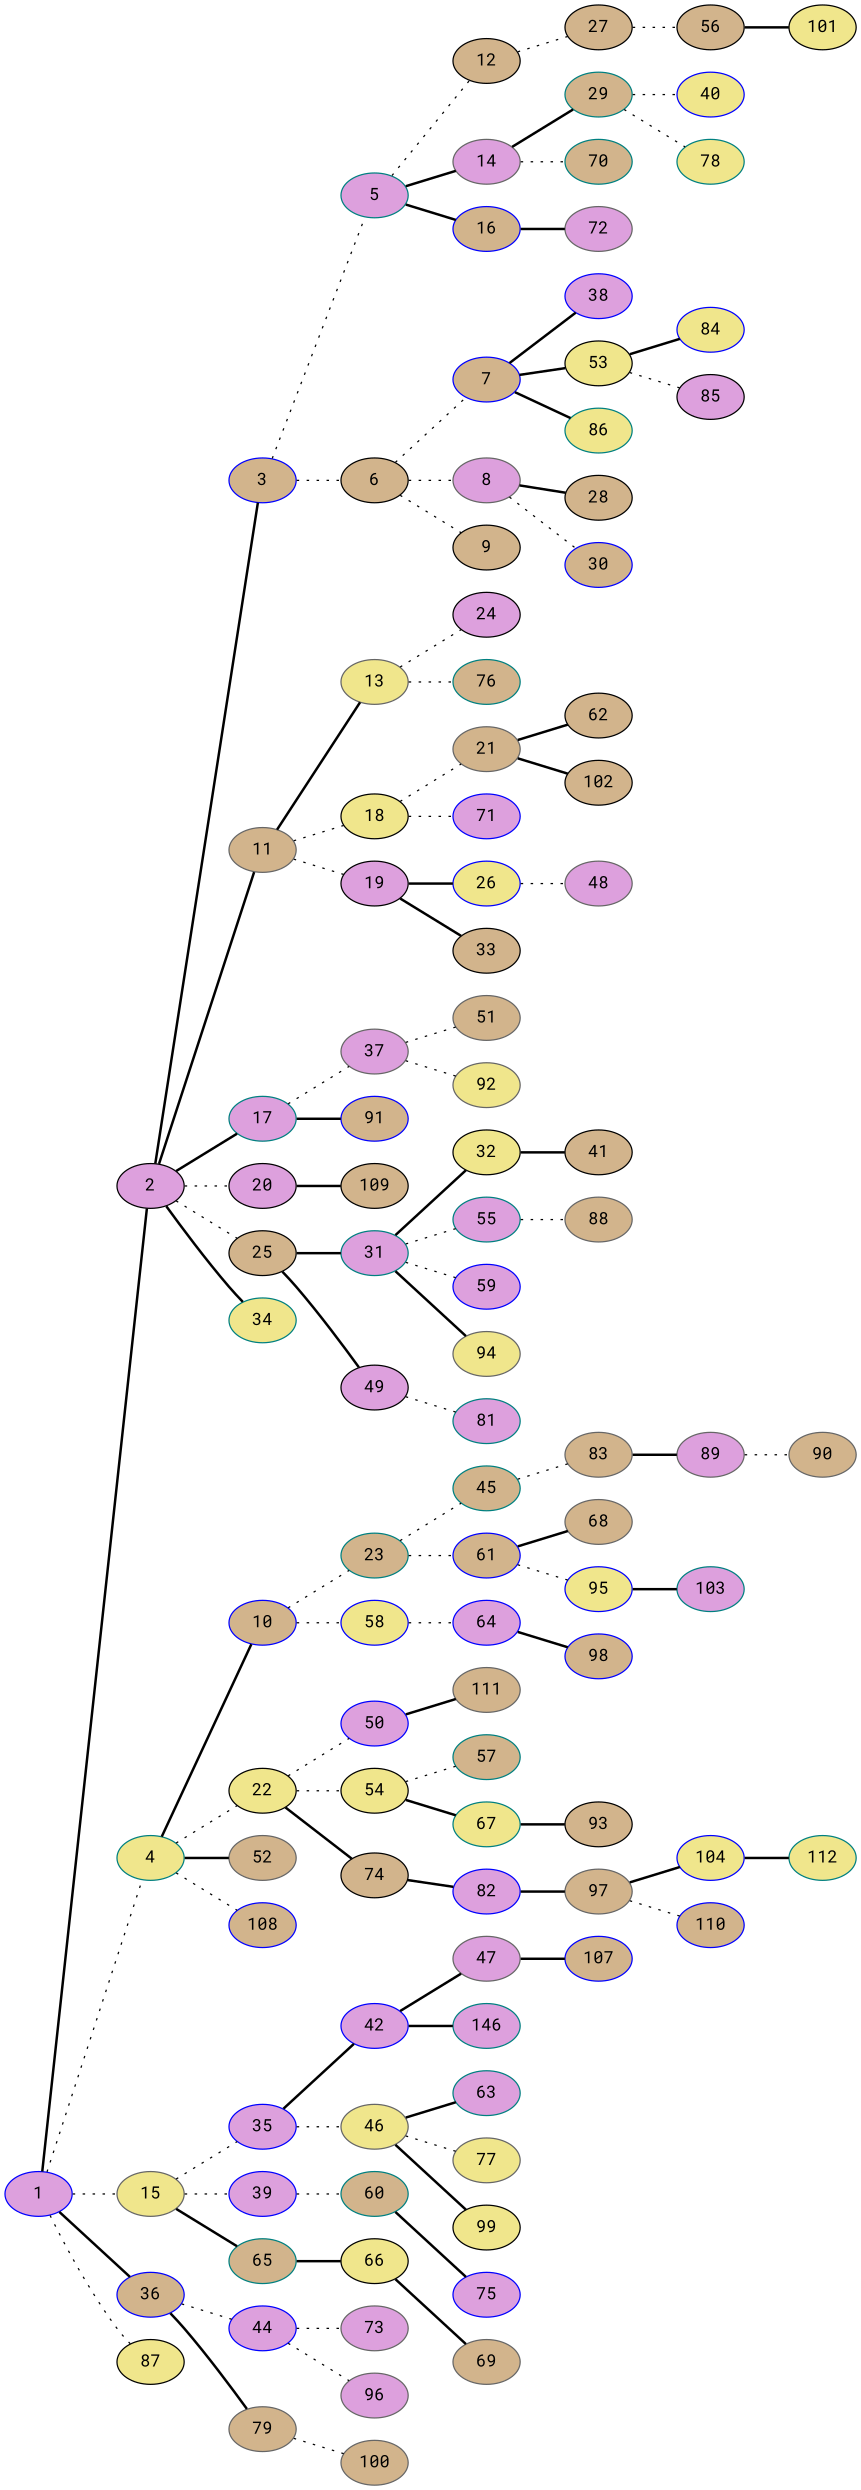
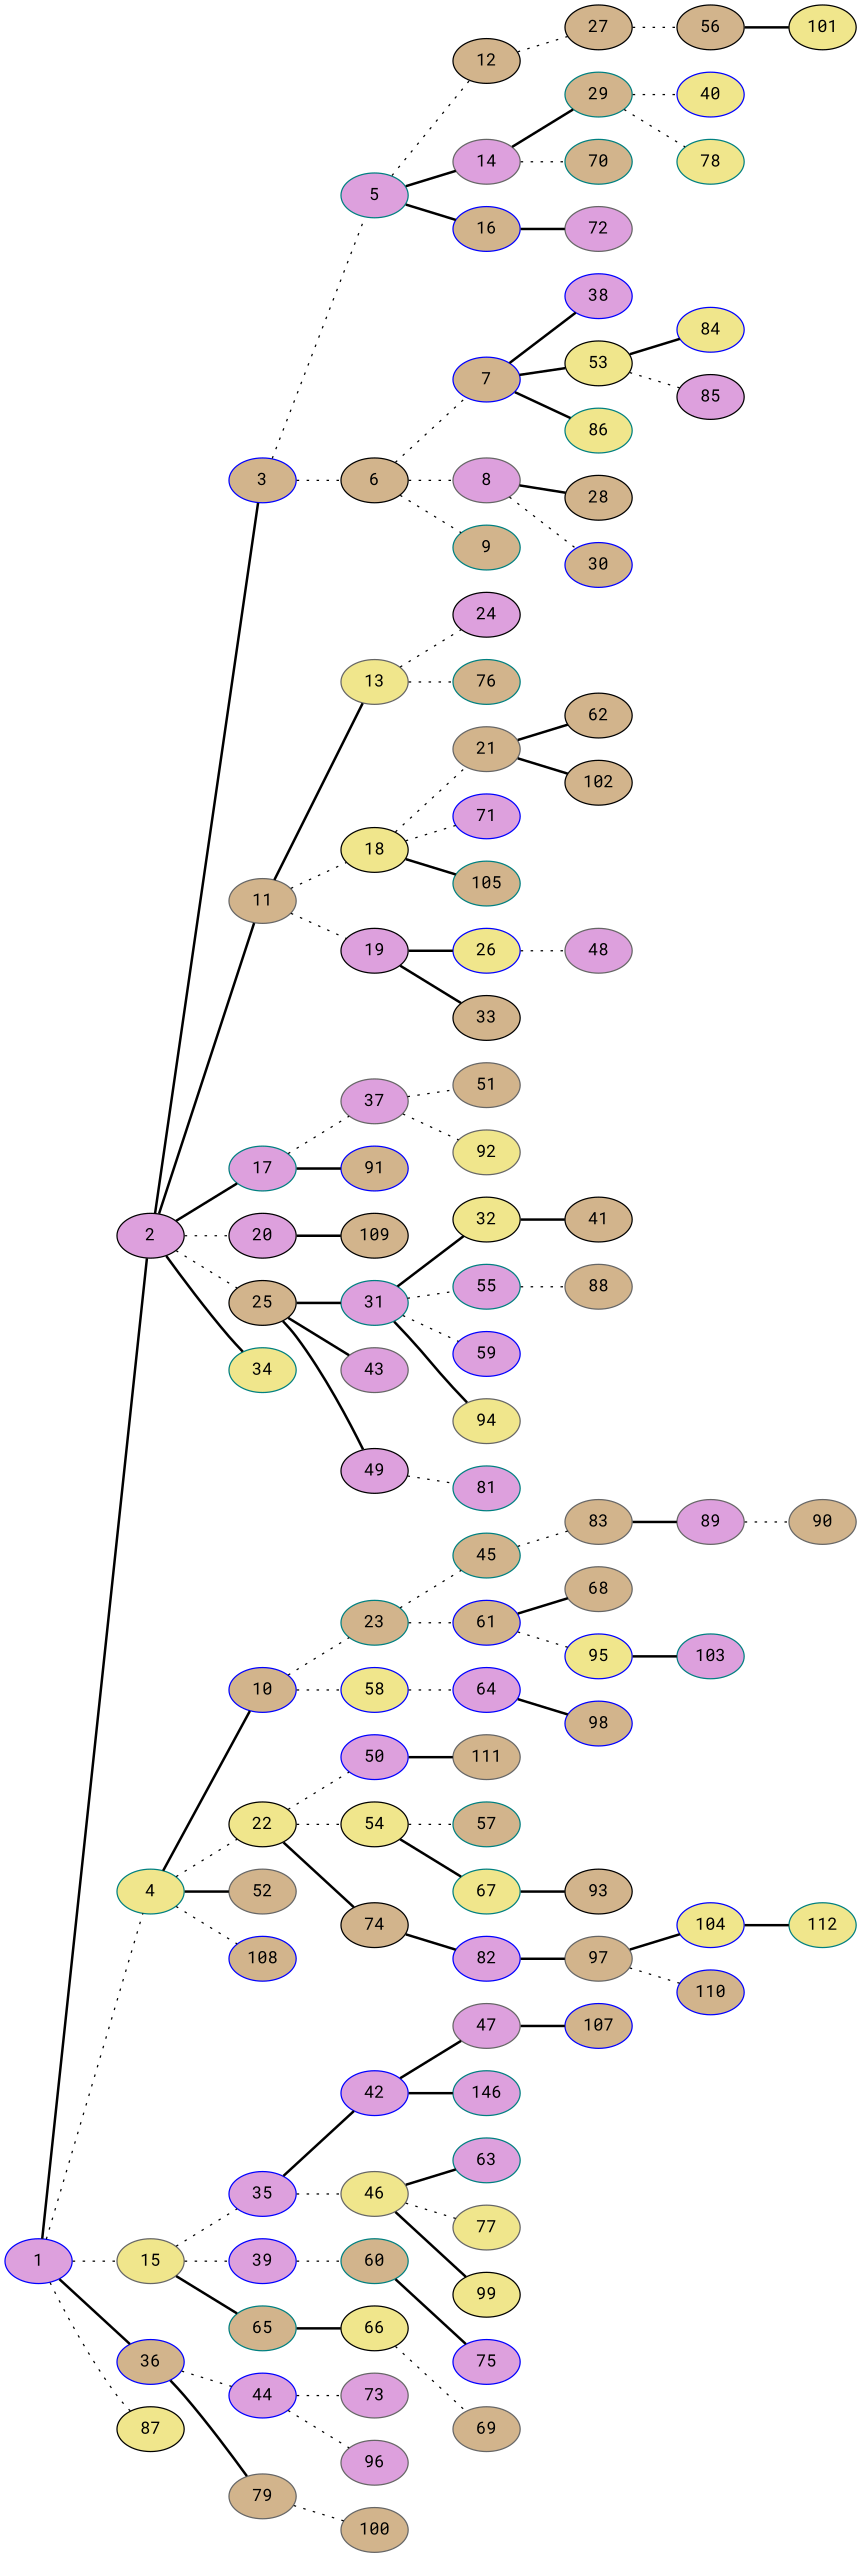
(487, 548) -> (487, 548)
none -> (487, 884)
none -> (375, 1370)
(431, 2312) -> (431, 2379)
